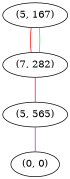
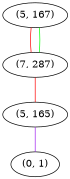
(35, 65) -> (35, 65)
(35, 115) -> (35, 115)
(35, 164) -> (35, 164)
